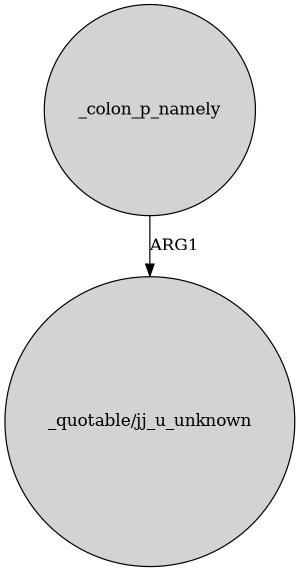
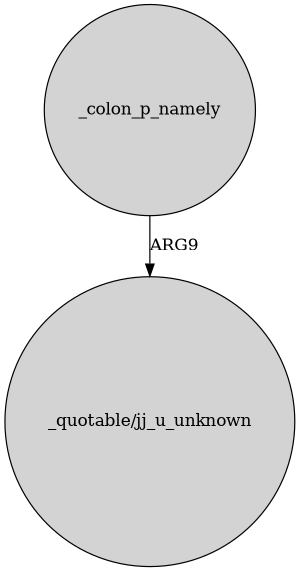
(174, 246) -> (174, 246)
